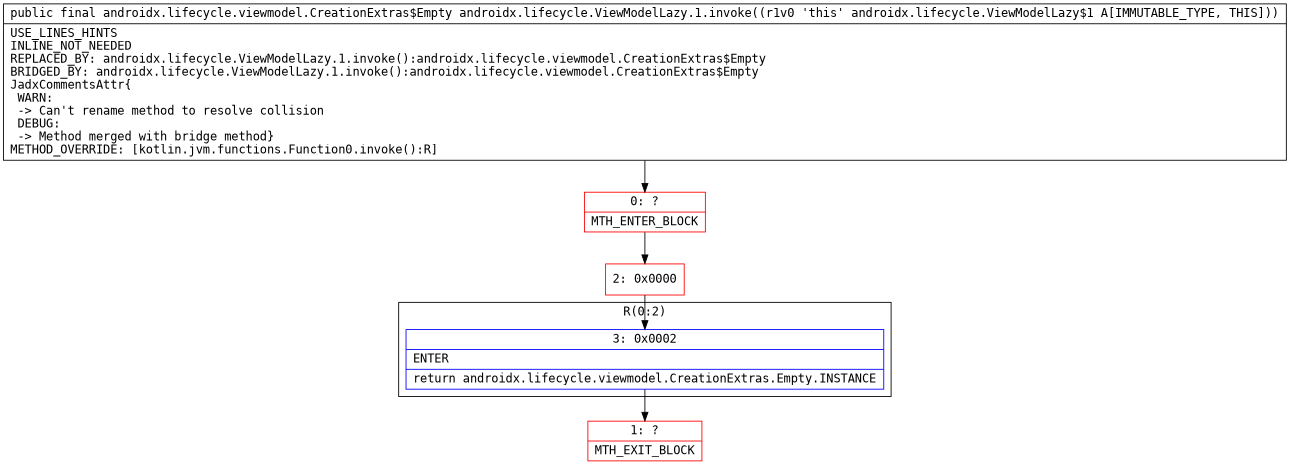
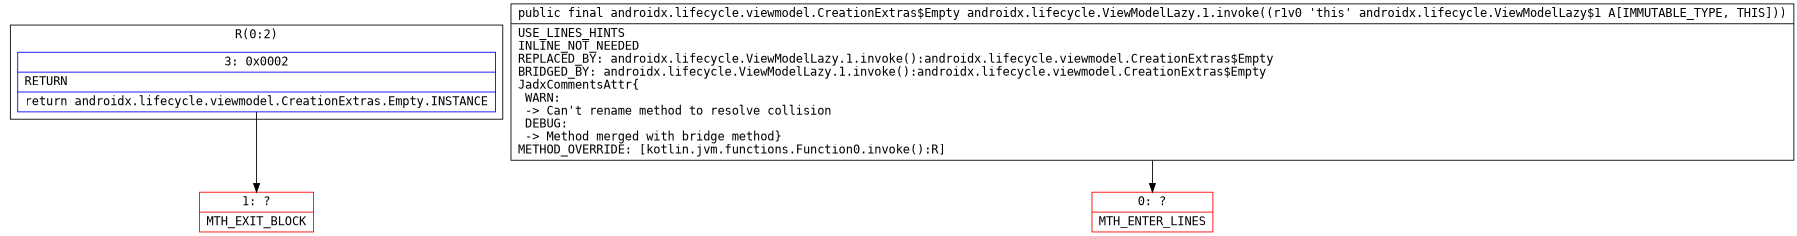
(645, 222) -> (1152, 222)
(645, 279) -> none
(431, 359) -> (46, 82)
